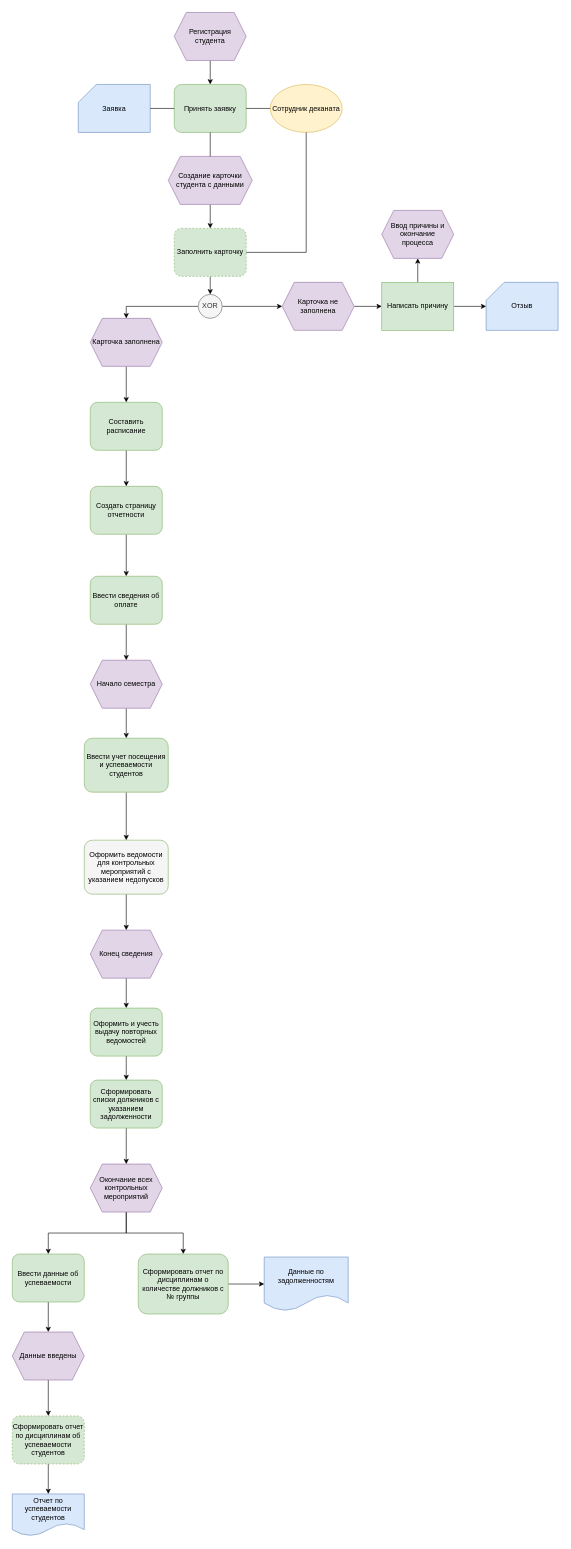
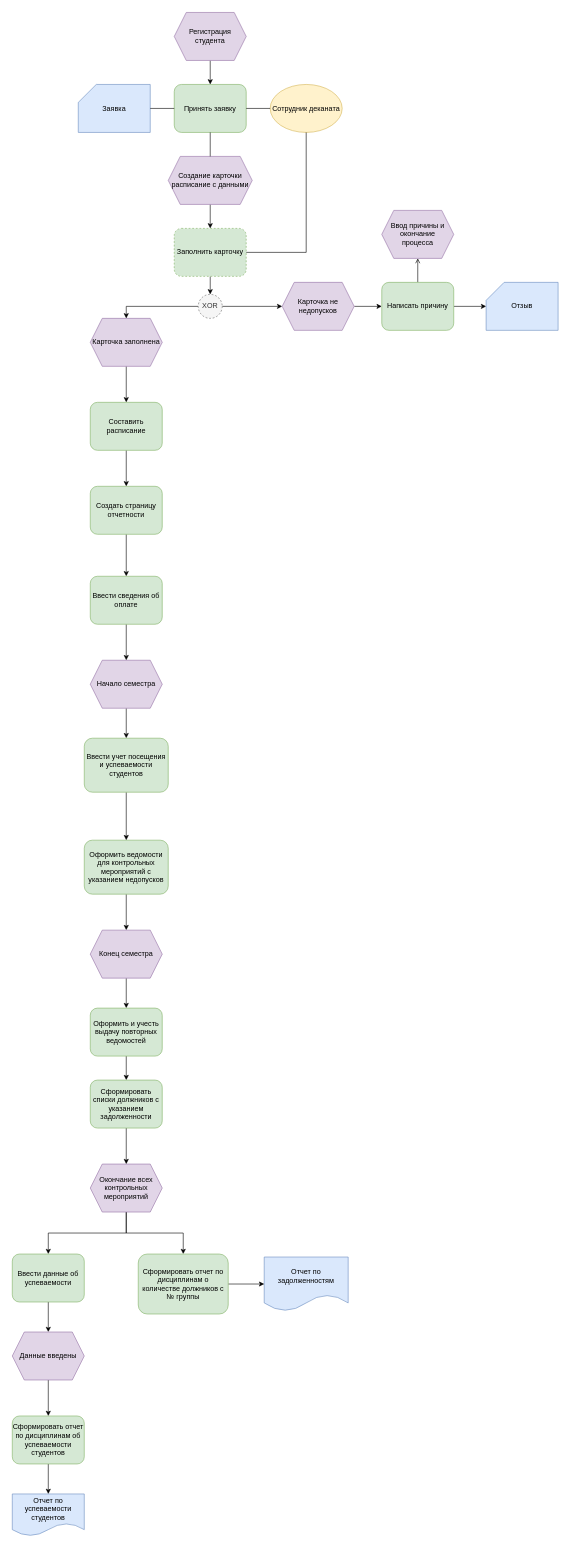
(210, 180) -> (210, 180)
(418, 263) -> (418, 262)
(210, 306) -> (210, 306)
(318, 306) -> (318, 306)
(418, 306) -> (418, 306)
(126, 867) -> (126, 867)
(126, 954) -> (126, 954)
(306, 1277) -> (306, 1277)
(48, 1440) -> (48, 1440)
